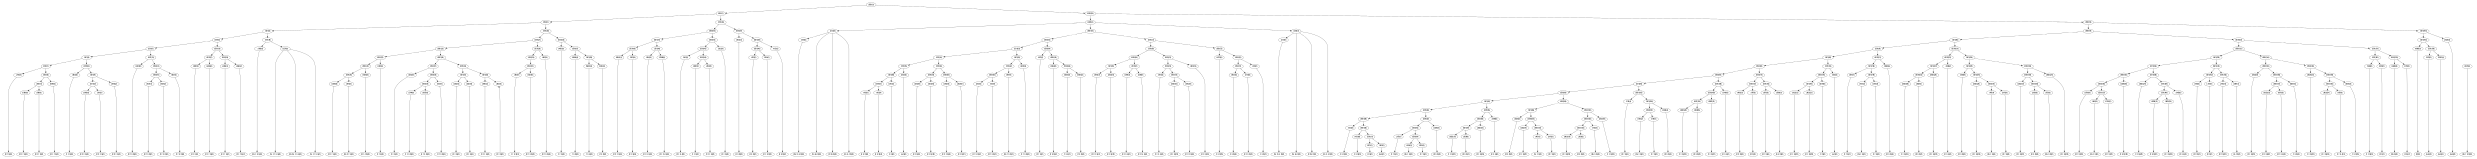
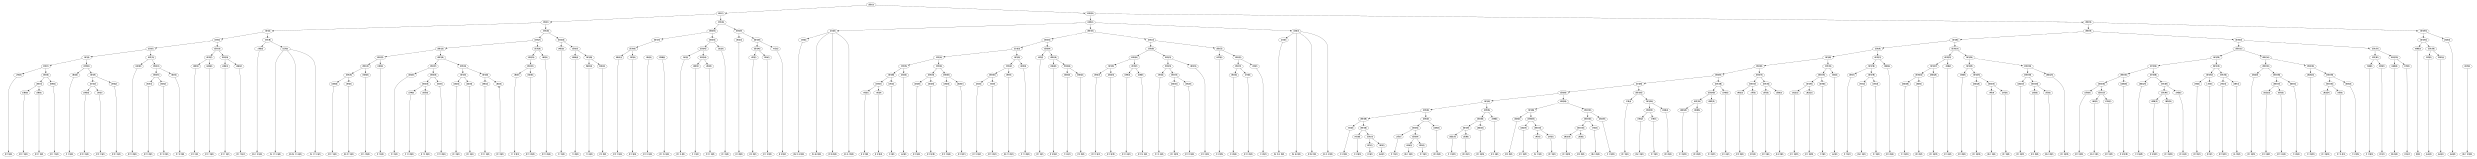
(657, 49) -> none
